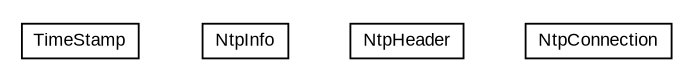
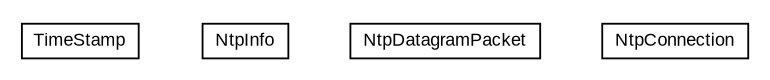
(407, 40) -> none
none -> (445, 40)
